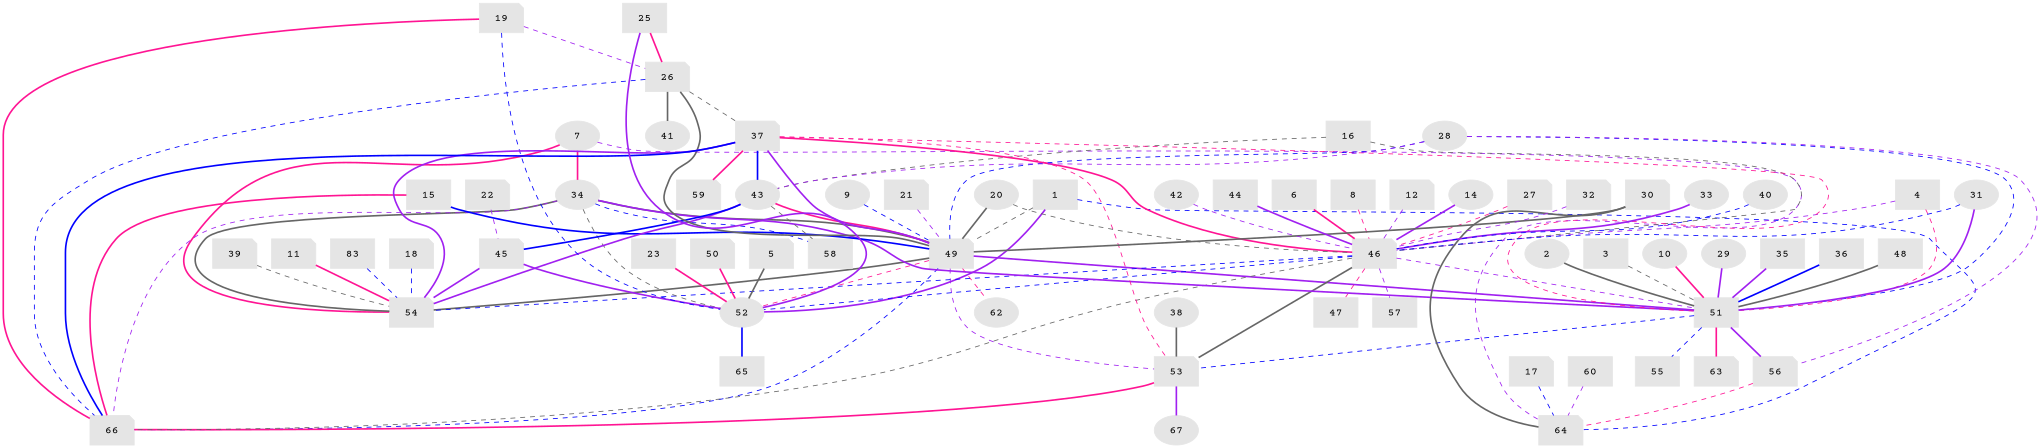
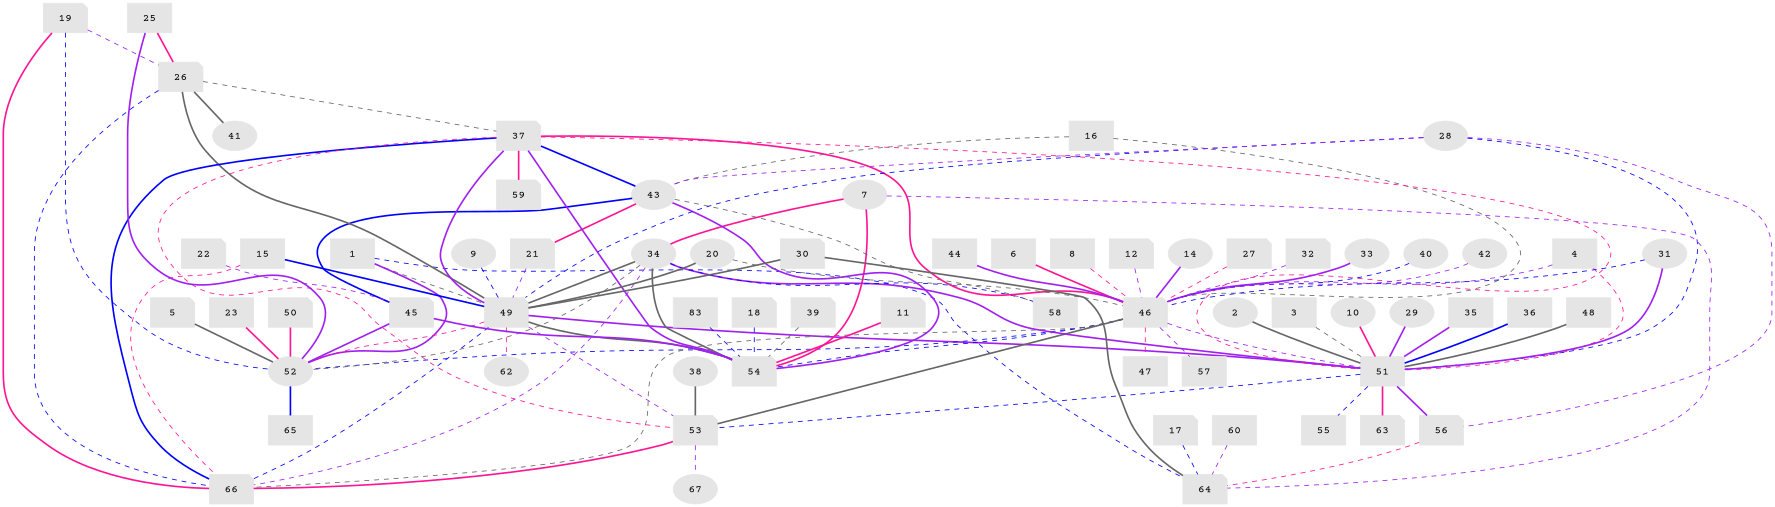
(167, 214) -> (131, 346)
(852, 224) -> (595, 223)
(1176, 401) -> (695, 460)
